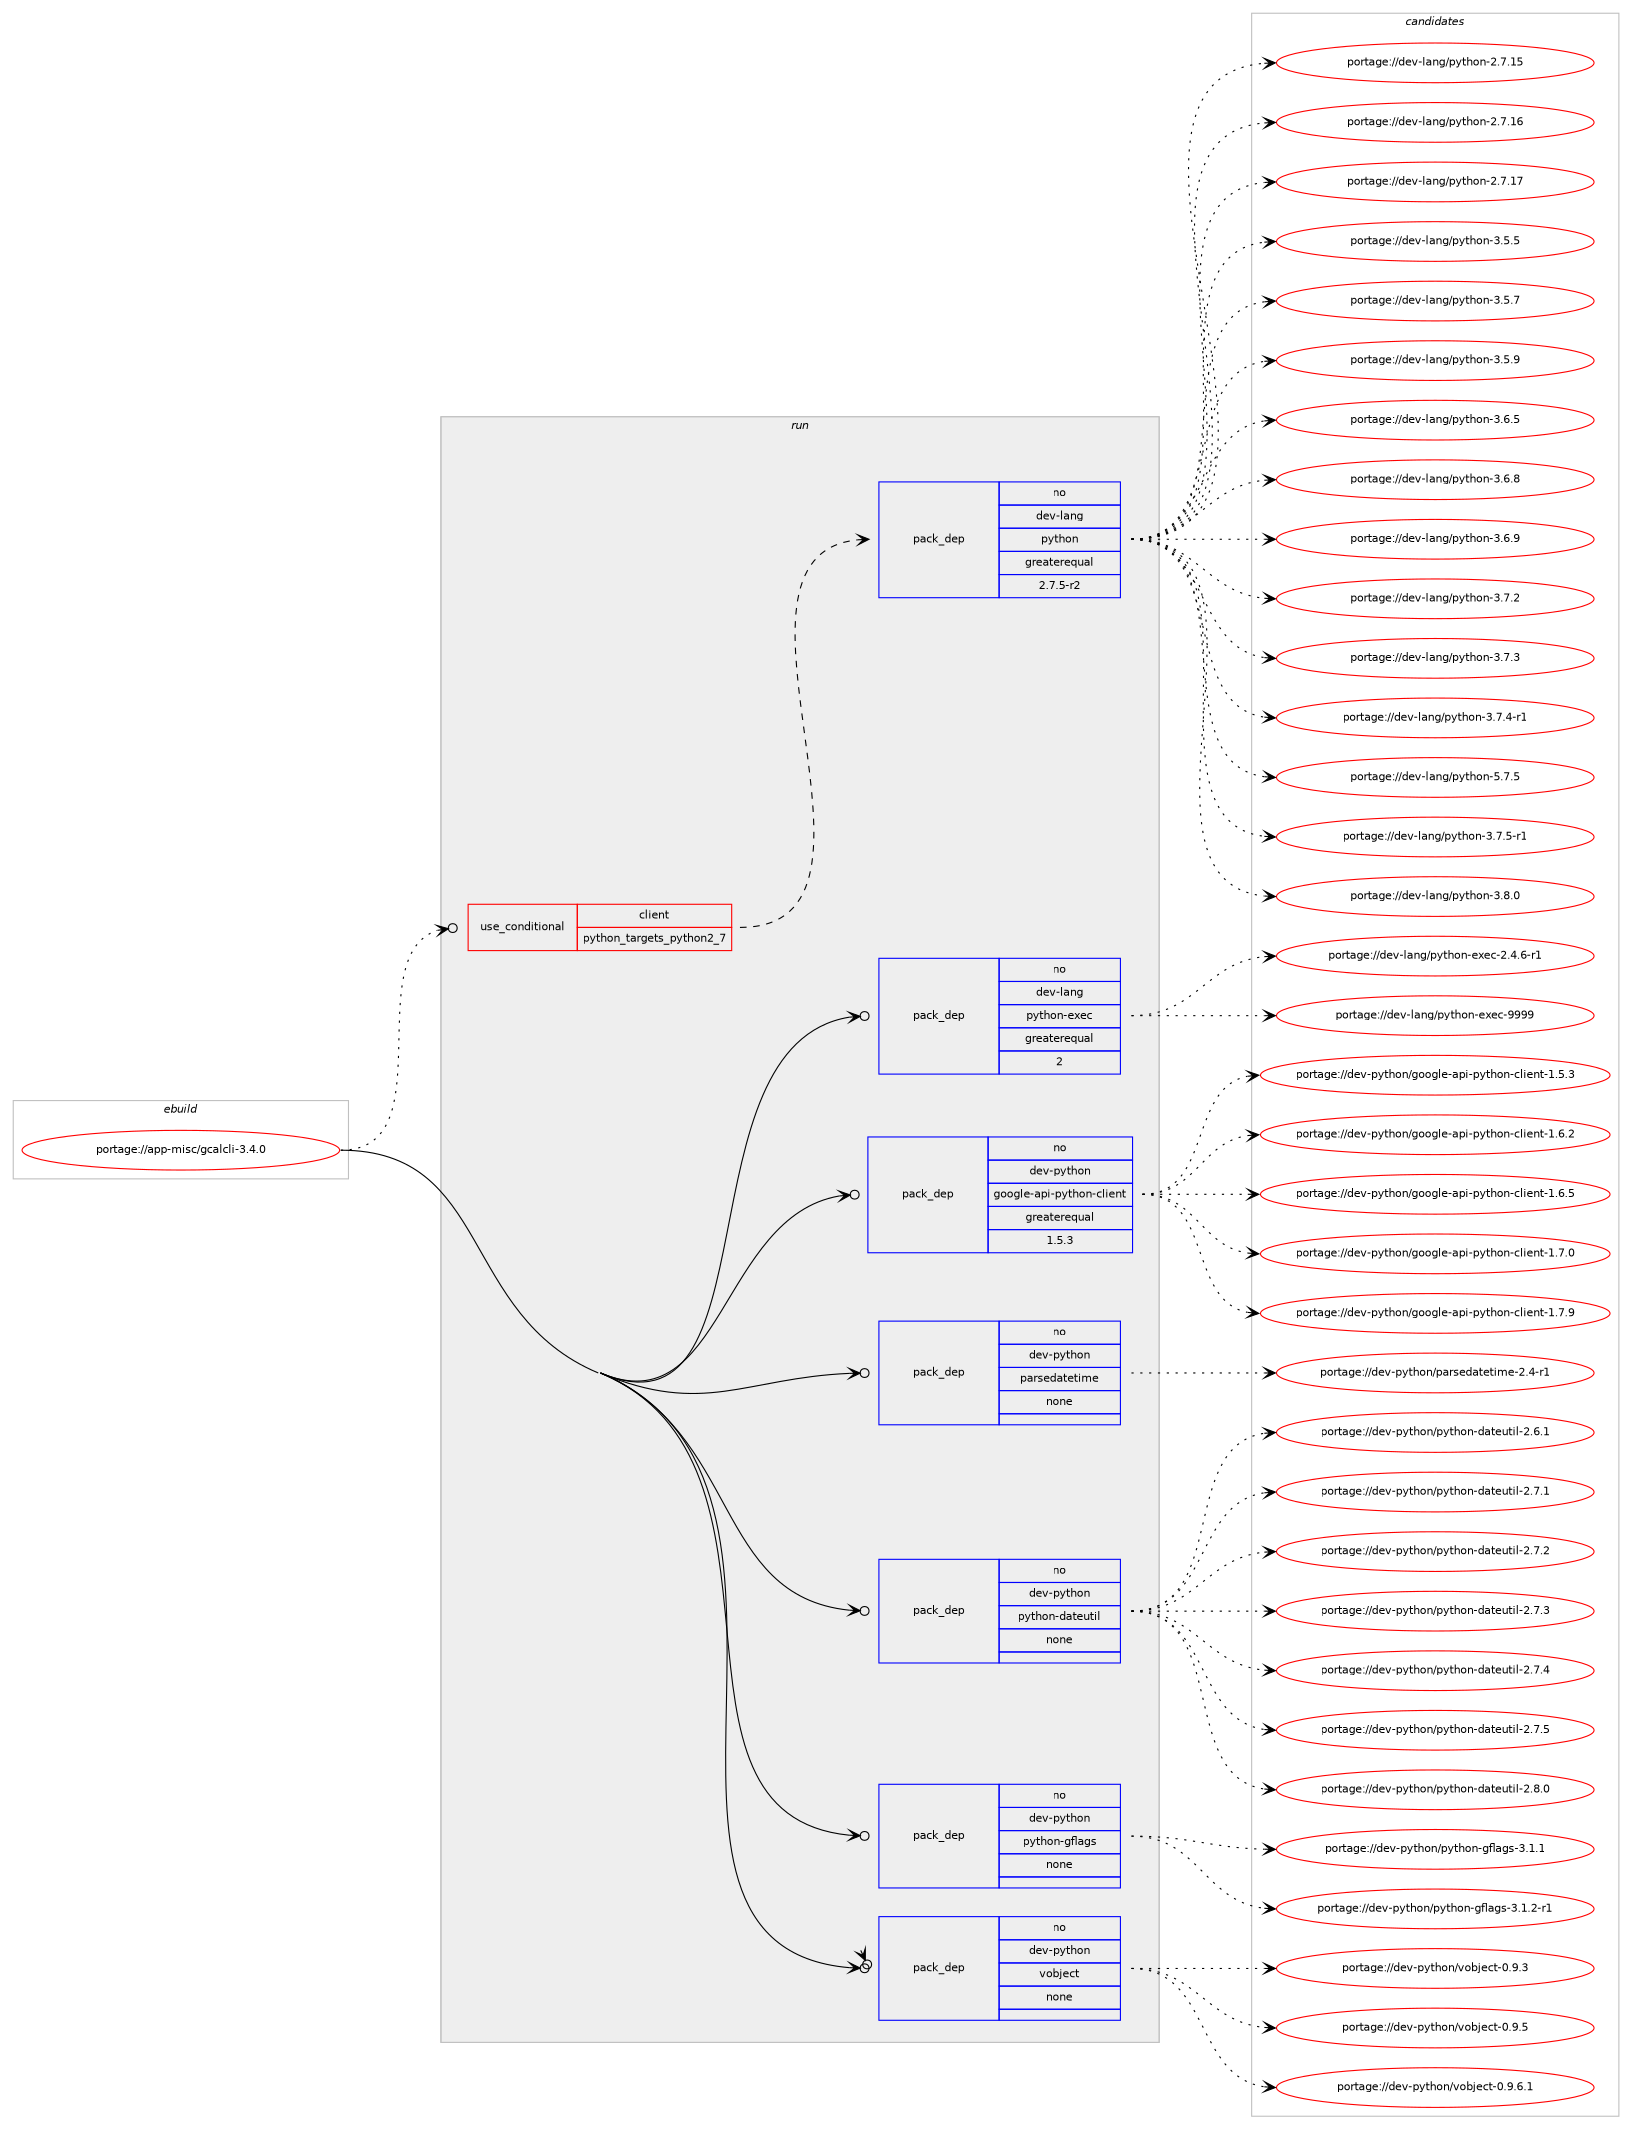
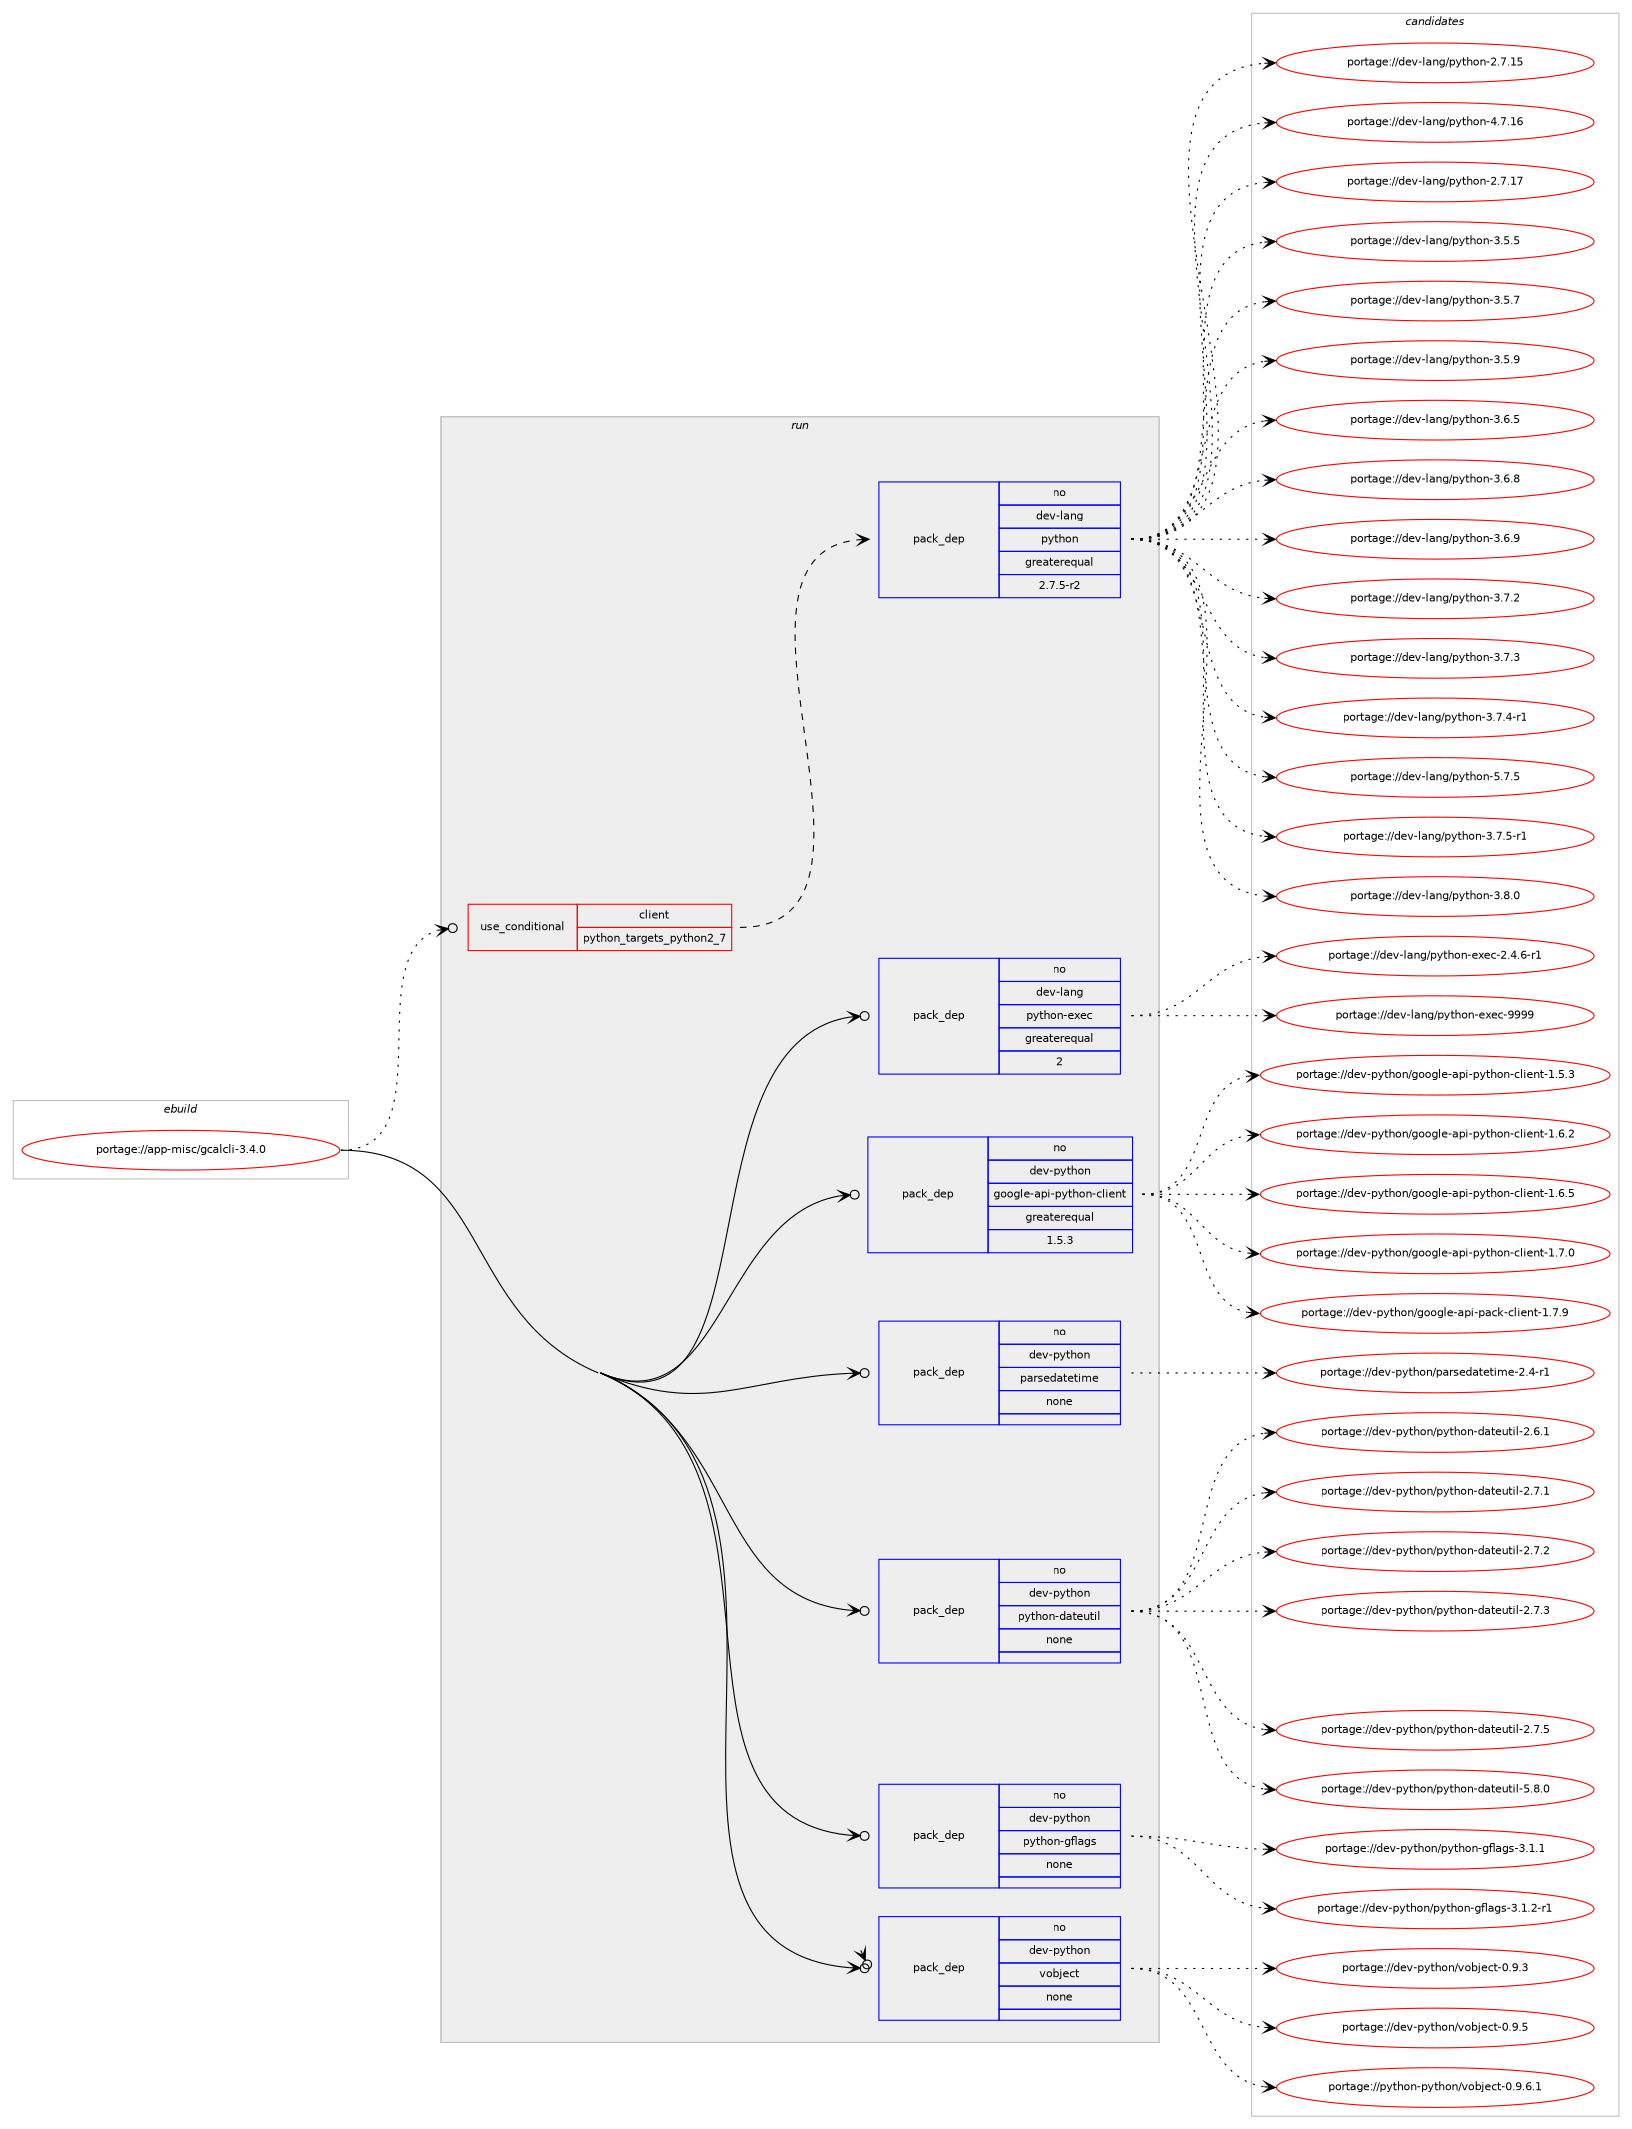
(1435, 122) -> (1435, 122)
(1435, 1313) -> (1435, 1313)
(1435, 1671) -> none
(1435, 1790) -> (1435, 1790)
(1435, 2088) -> (1435, 2088)
